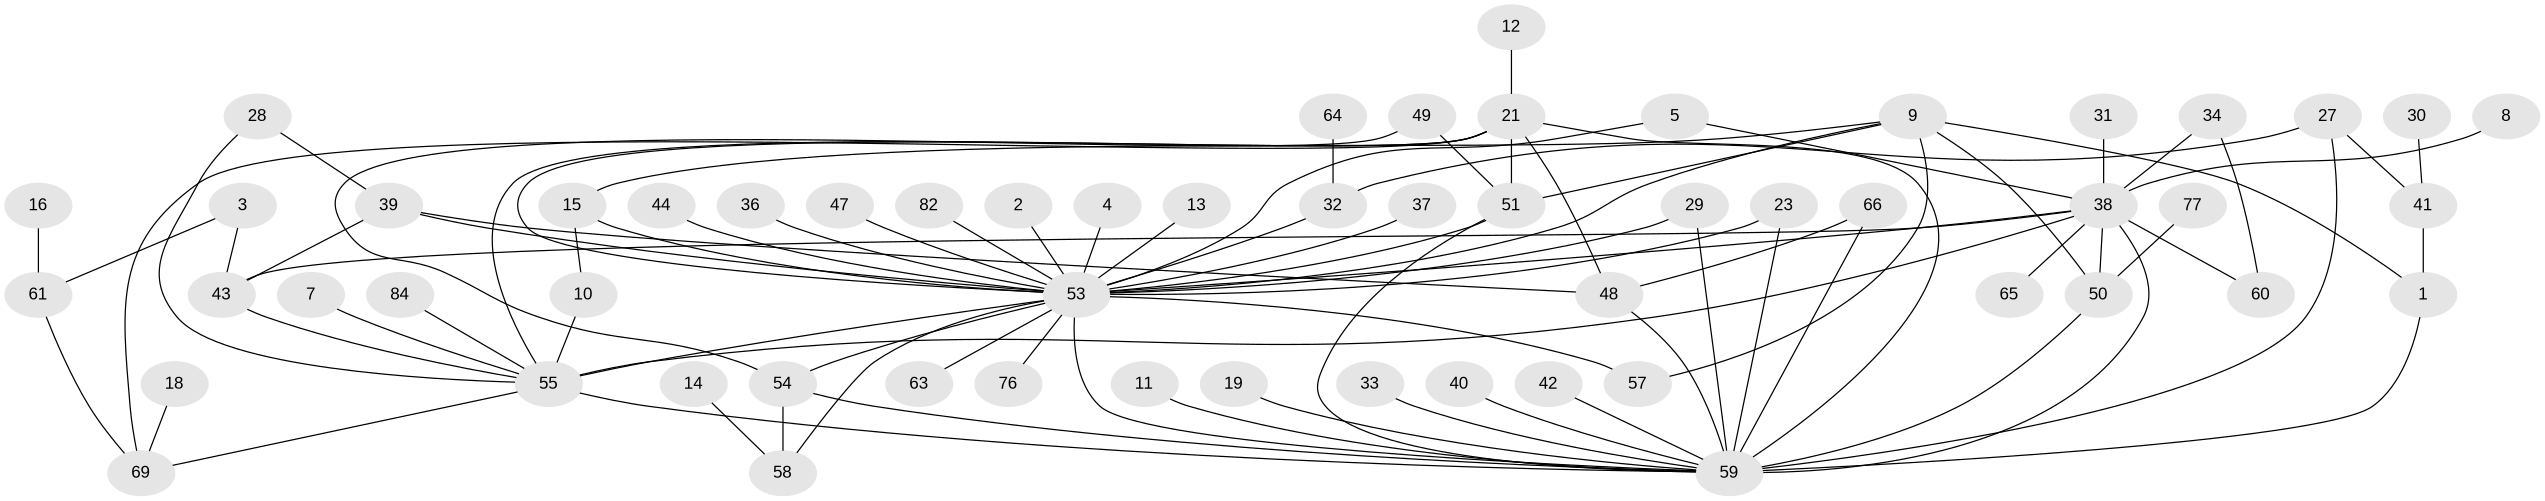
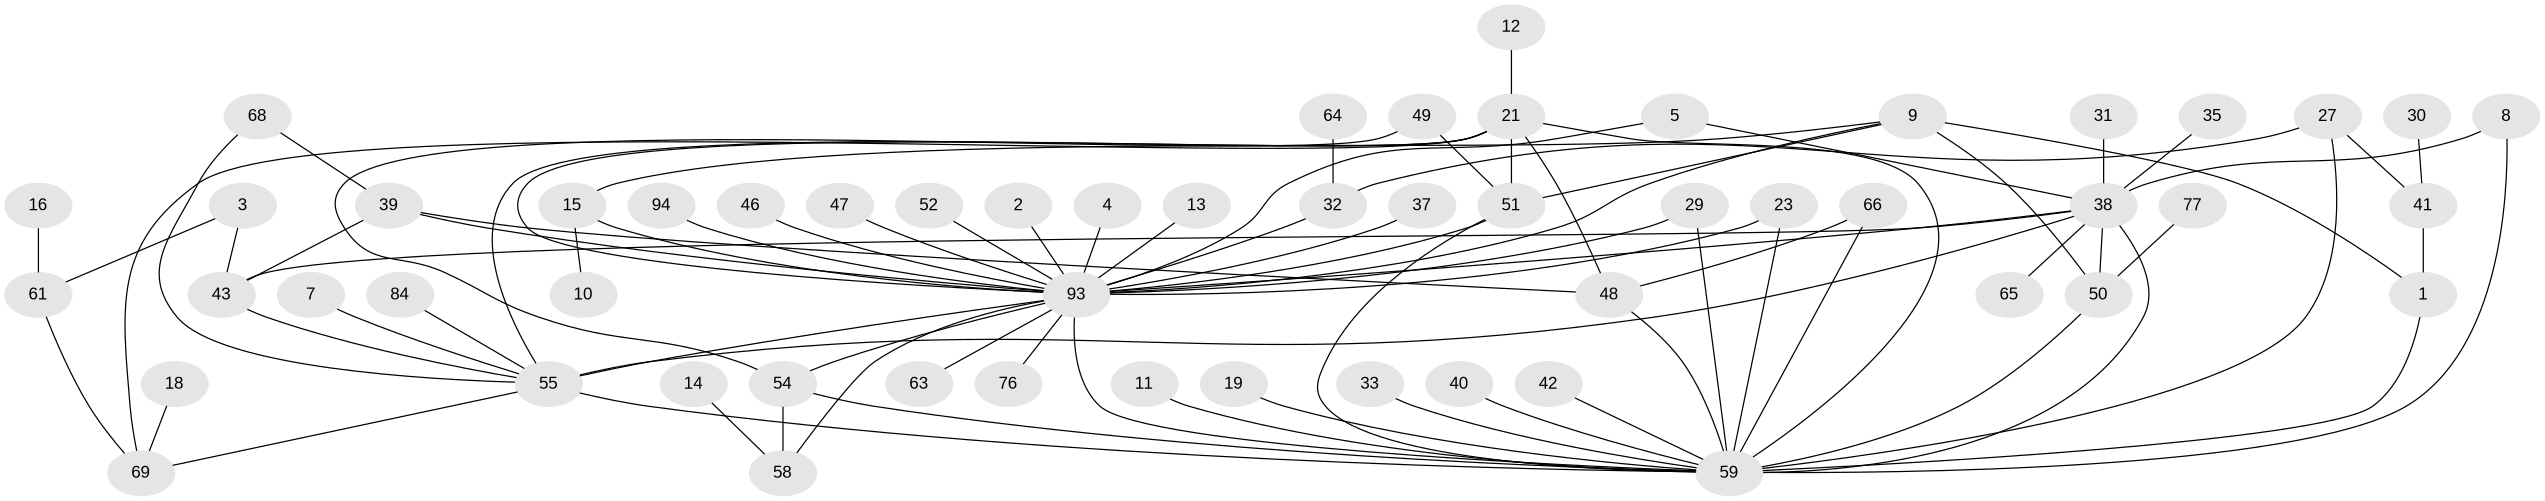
(258, 116) -> (258, 116)
(2213, 116) -> (2213, 116)
(662, 206) -> (662, 206)
(751, 206) -> (751, 206)
(929, 206) -> (929, 206)
(1077, 295) -> (1077, 295)
(2261, 295) -> none
(566, 340) -> none
(1638, 384) -> none
none -> (2236, 449)
